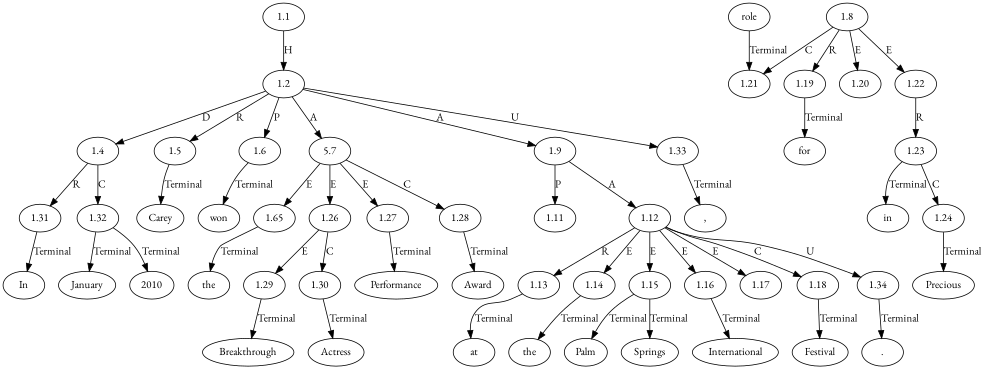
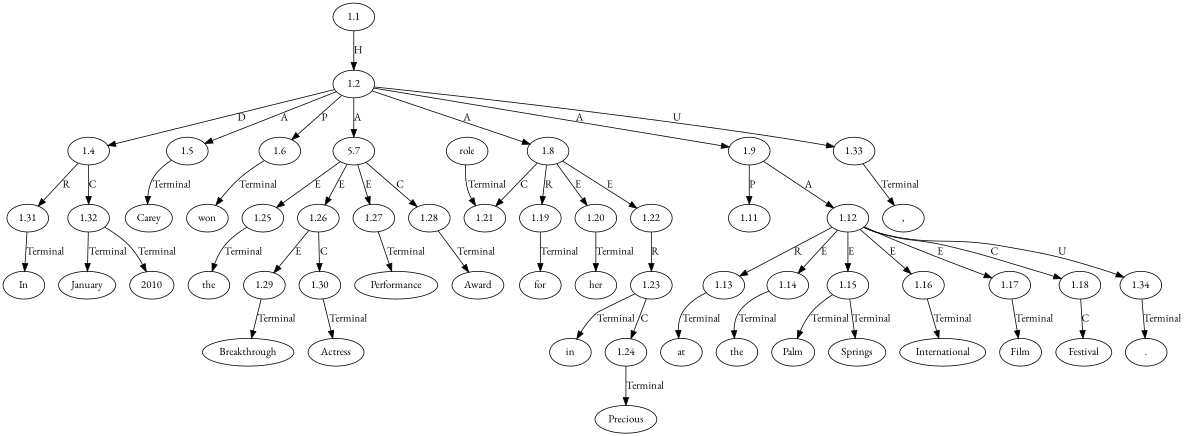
none -> (447, 116)
(240, 118) -> (284, 118)
(274, 218) -> (263, 218)
none -> (596, 285)
(838, 319) -> (1085, 319)
none -> (1021, 352)
